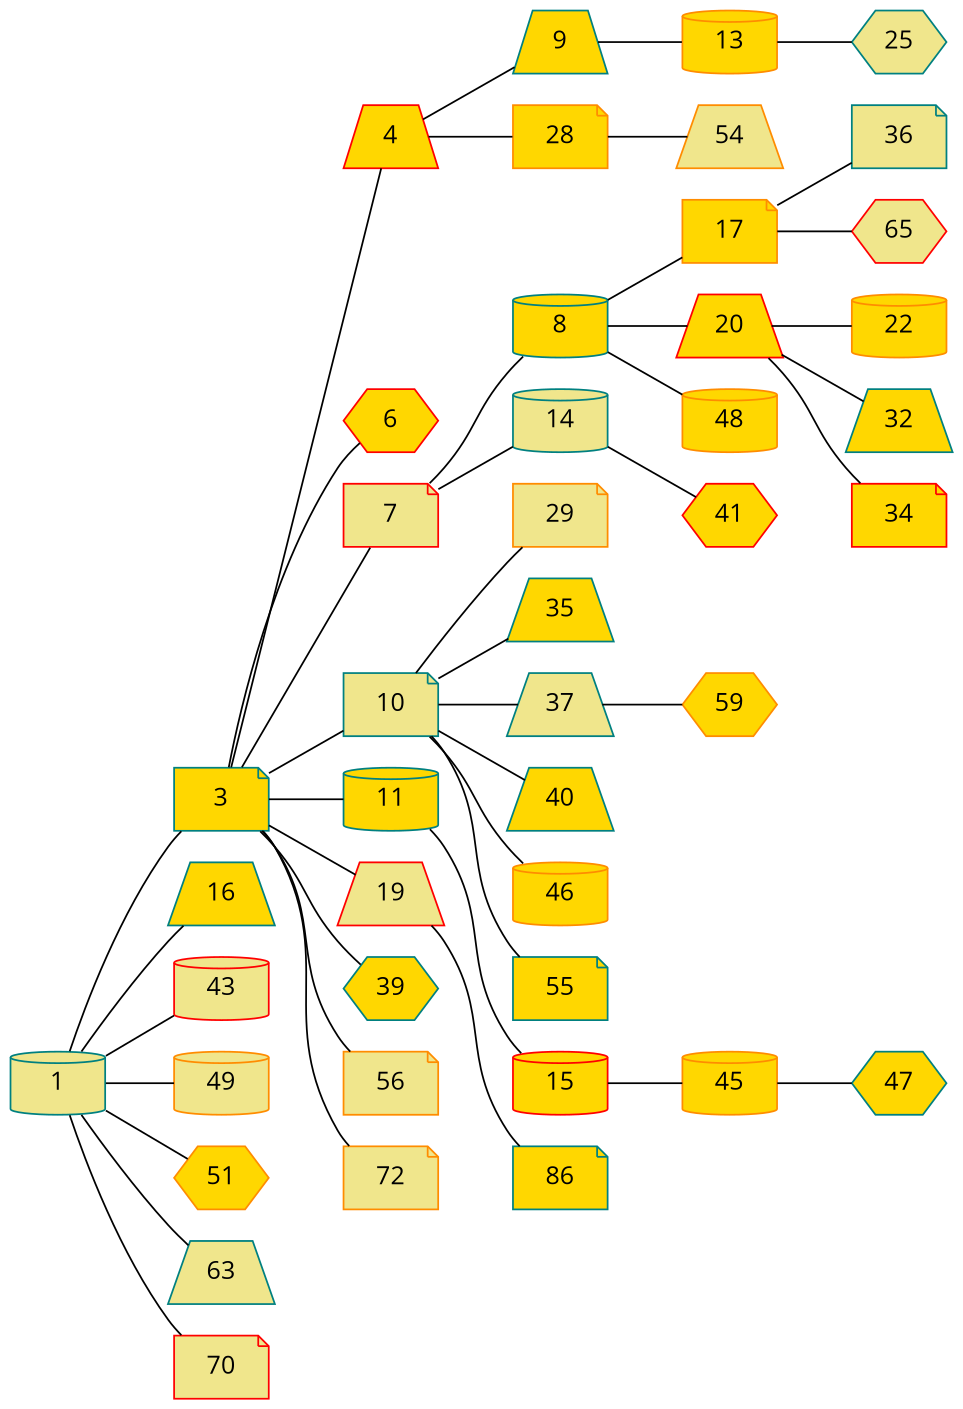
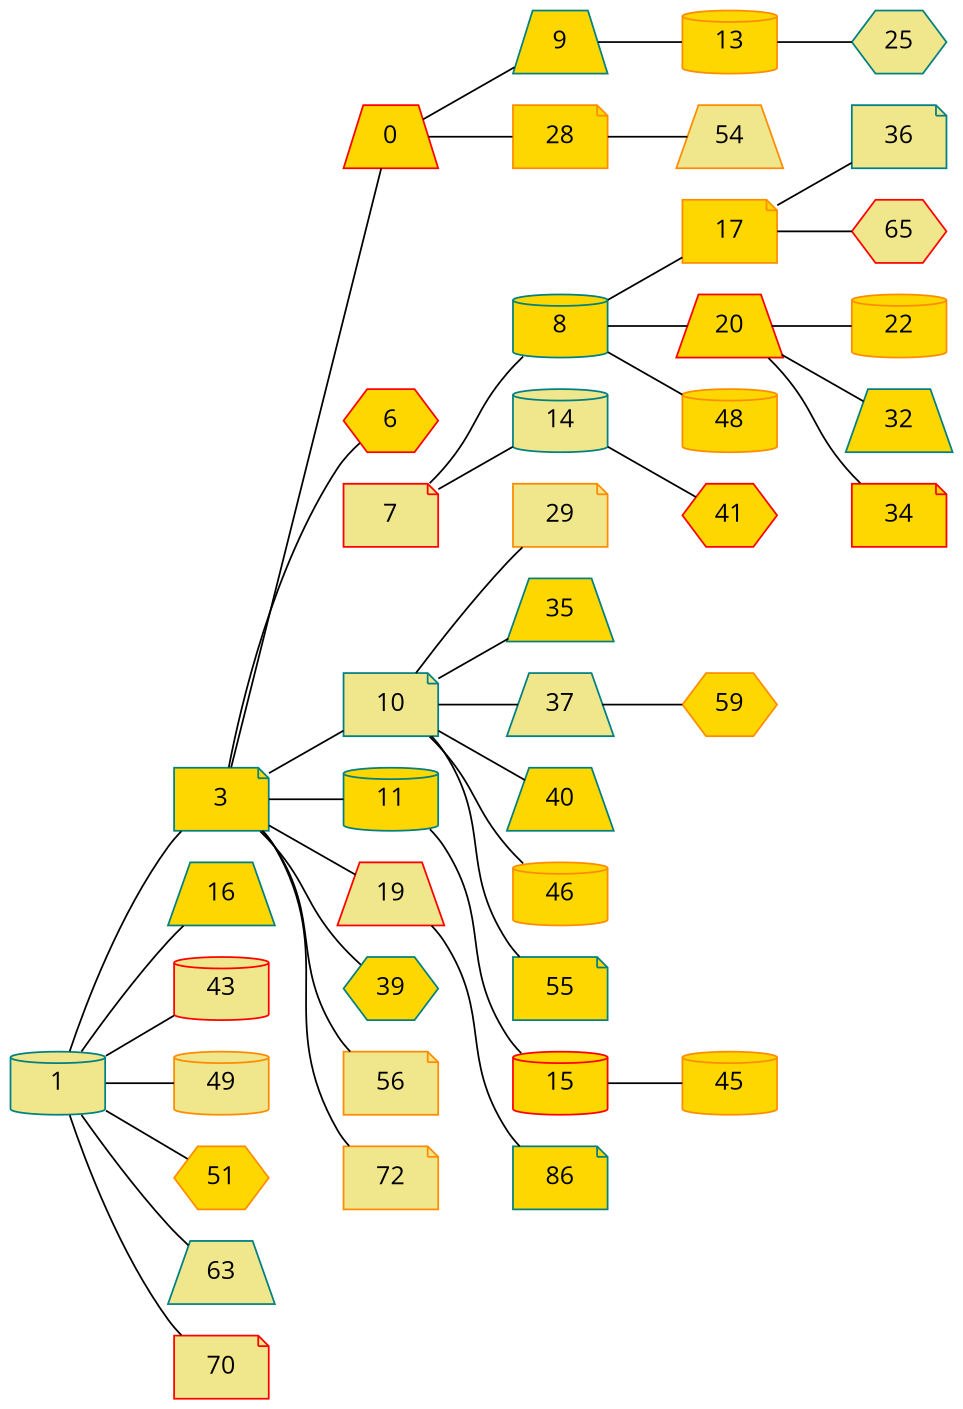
(391, 137) -> (391, 137)
(306, 657) -> none
(899, 1083) -> none
